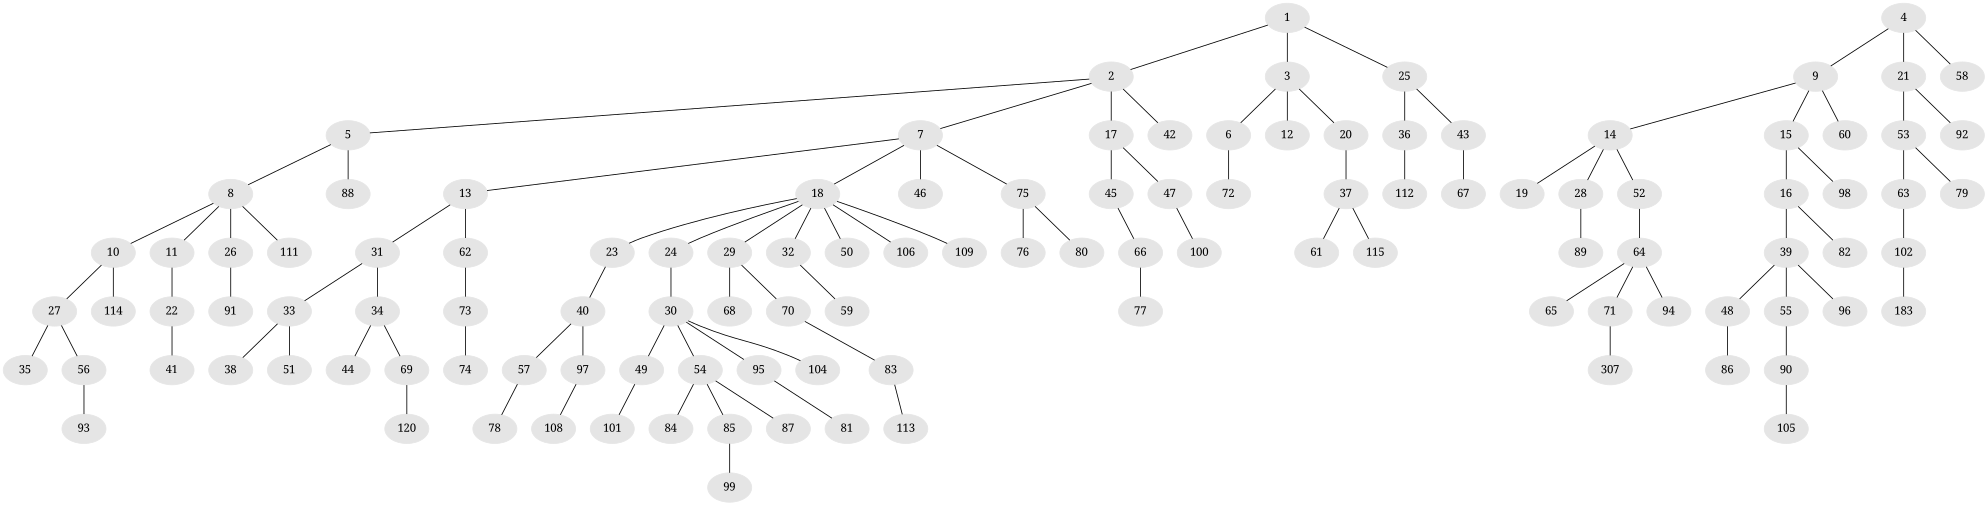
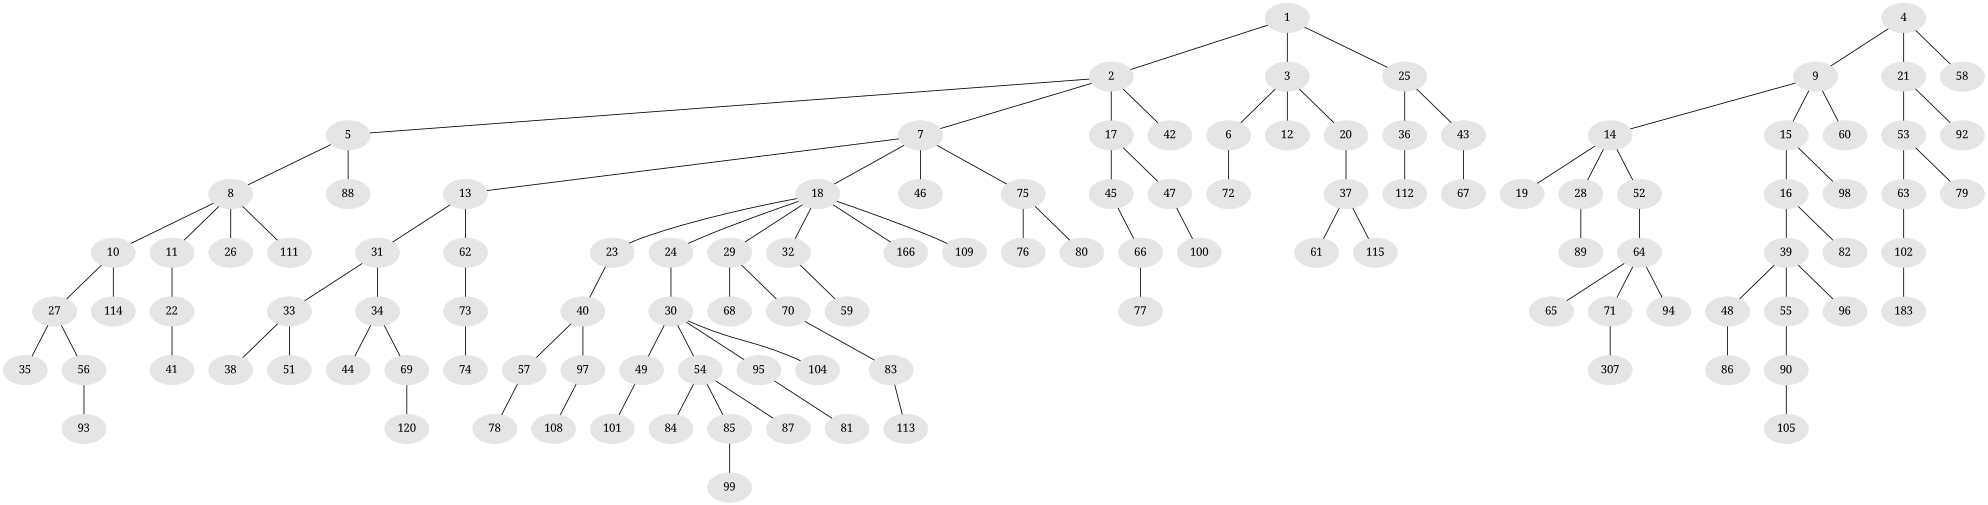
(847, 253) -> none
(906, 253) -> (906, 253)
(231, 311) -> none
